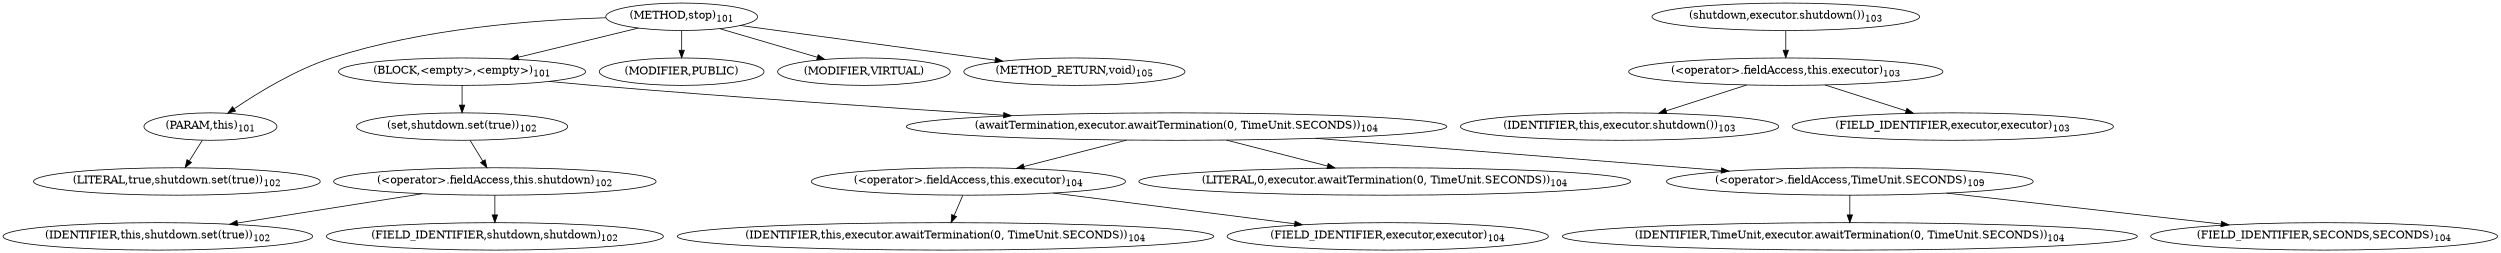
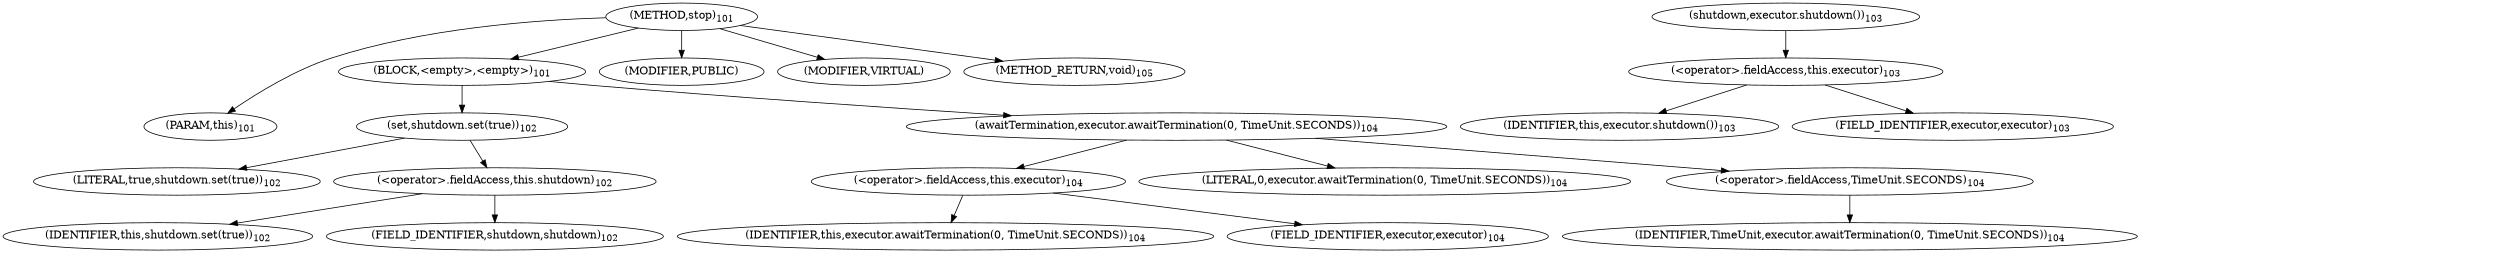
(196, 151) -> (325, 153)
(1976, 180) -> (1976, 180)
(2324, 236) -> none
